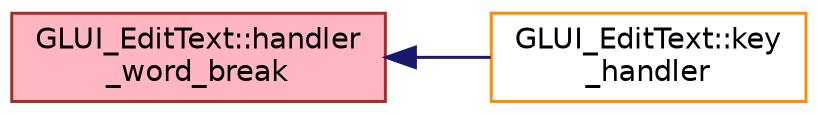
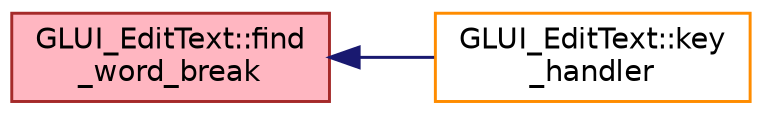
(199, 57) -> (171, 57)
